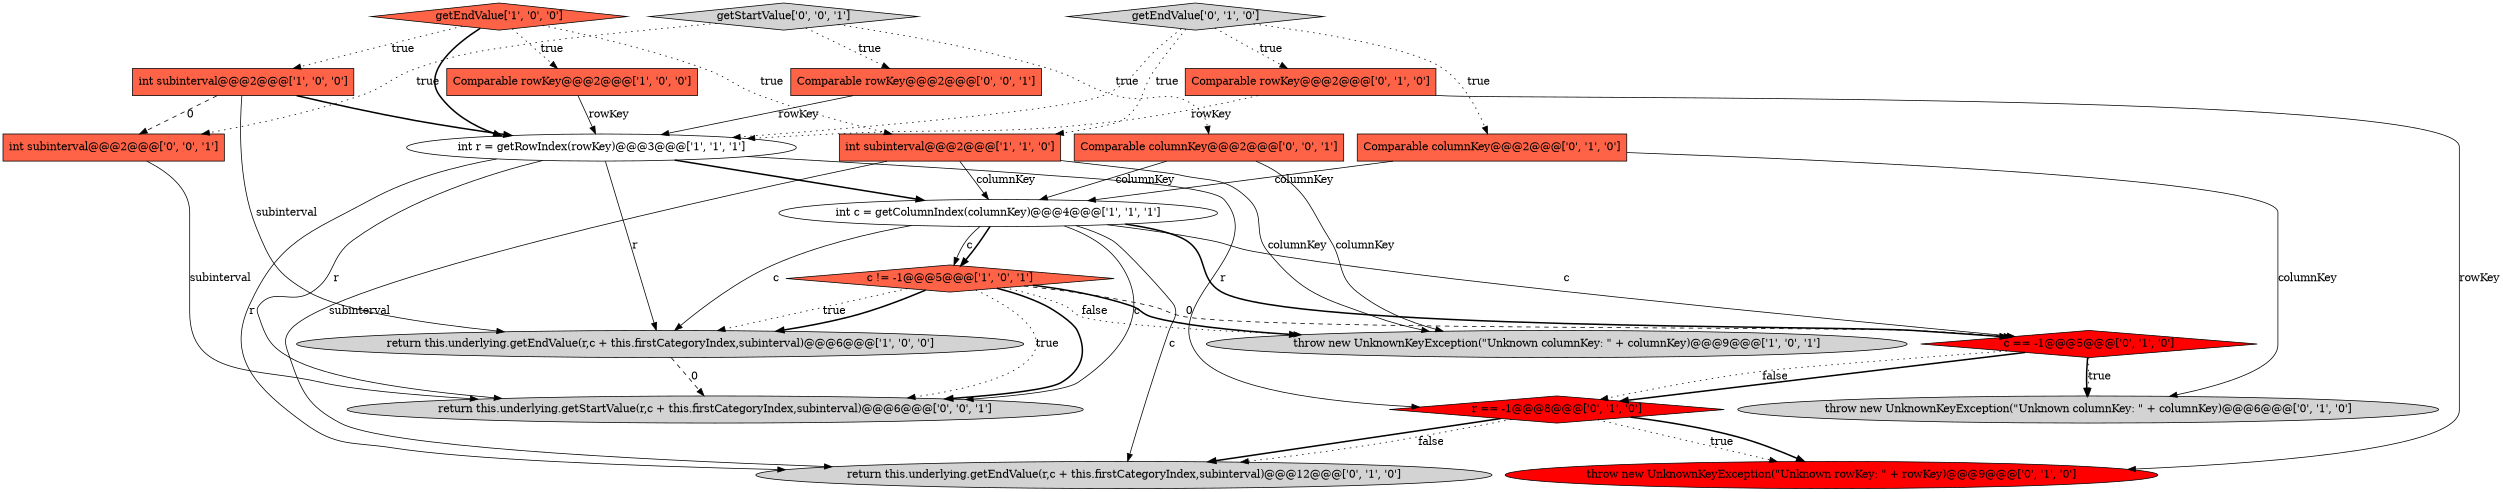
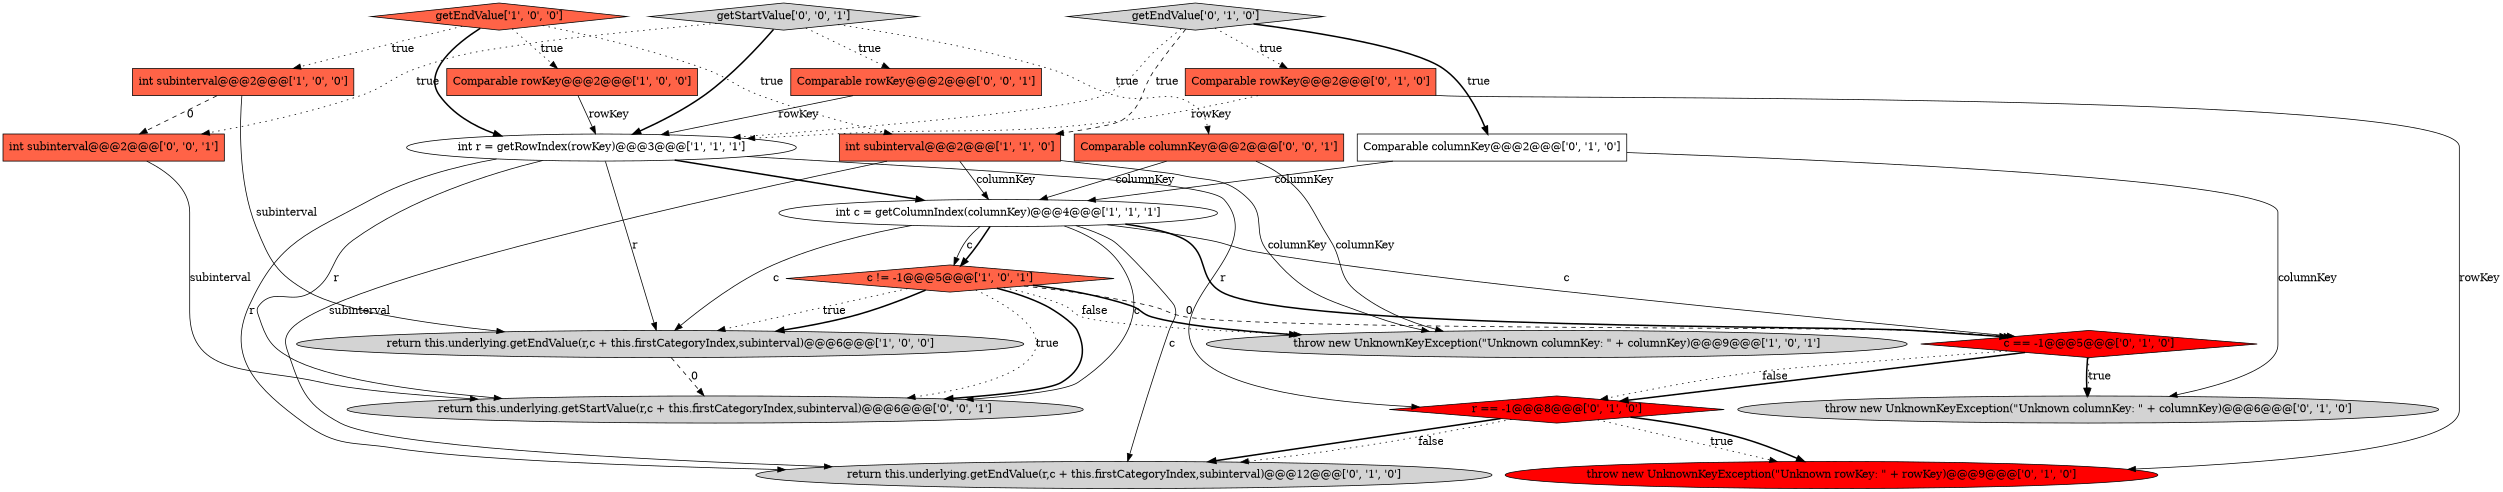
(1386, 47) -> (1386, 47)
(1137, 105) -> (1137, 105)
(400, 118) -> (713, 89)
(1492, 148) -> (1492, 148)
